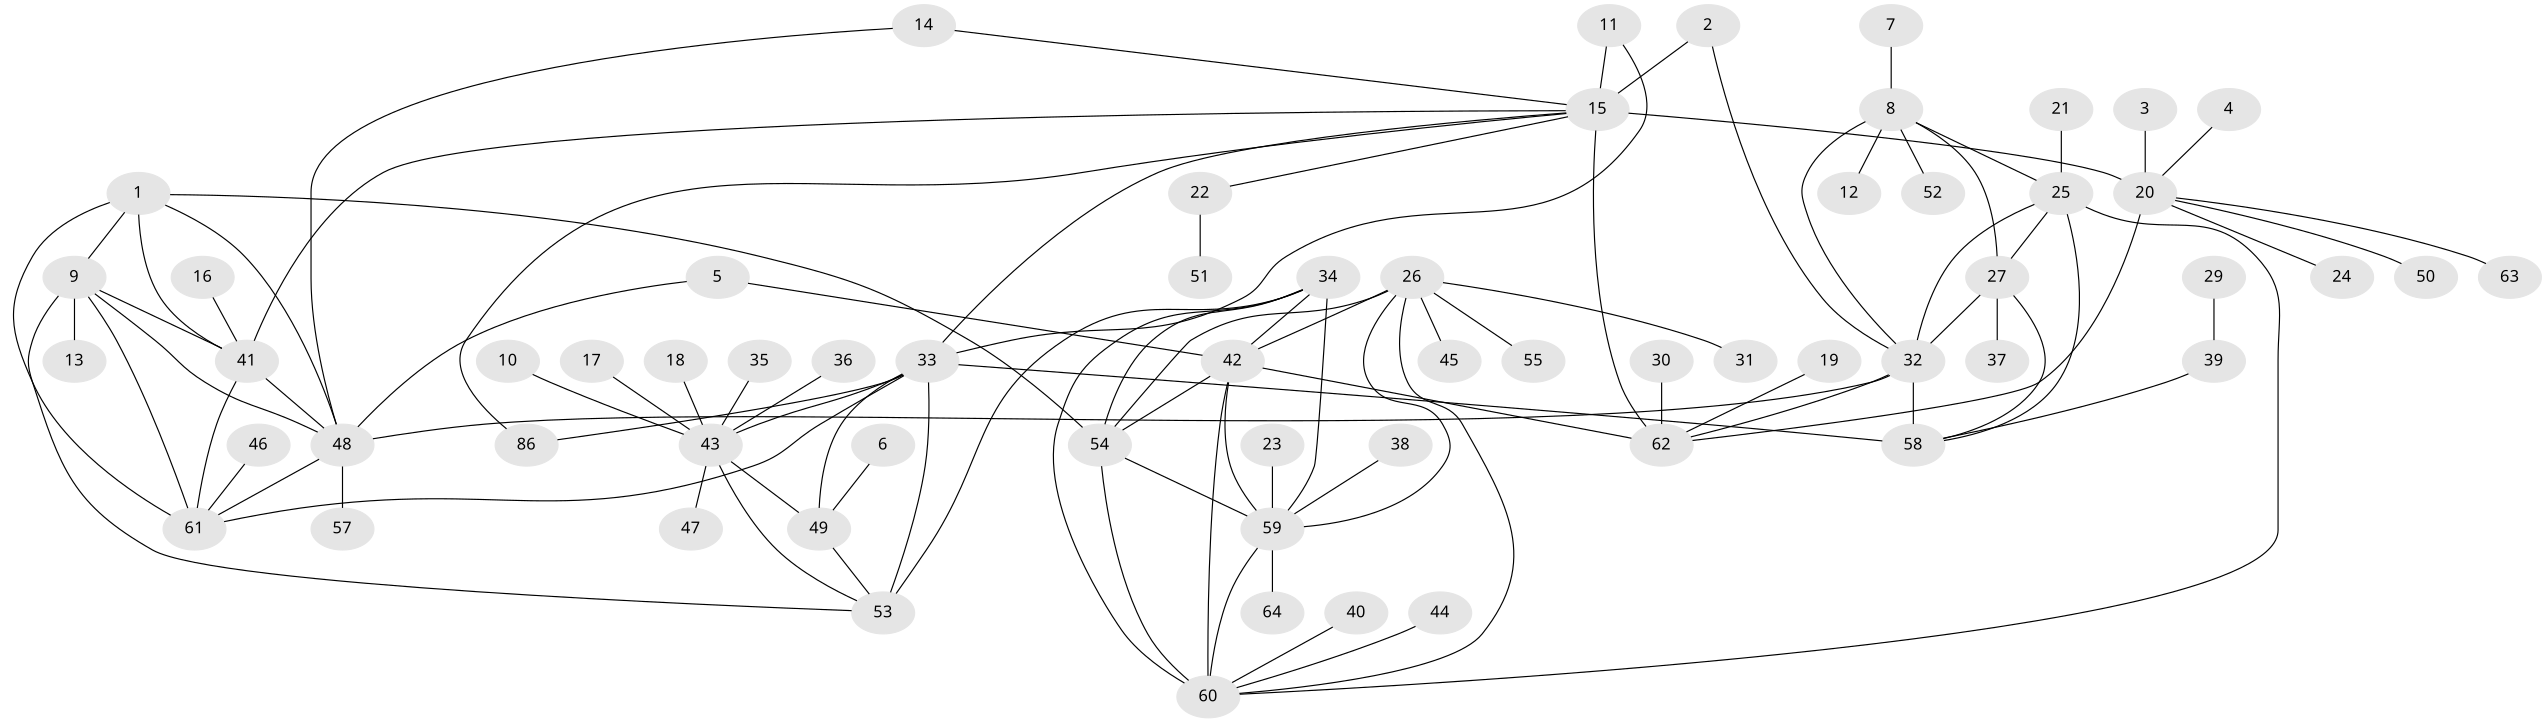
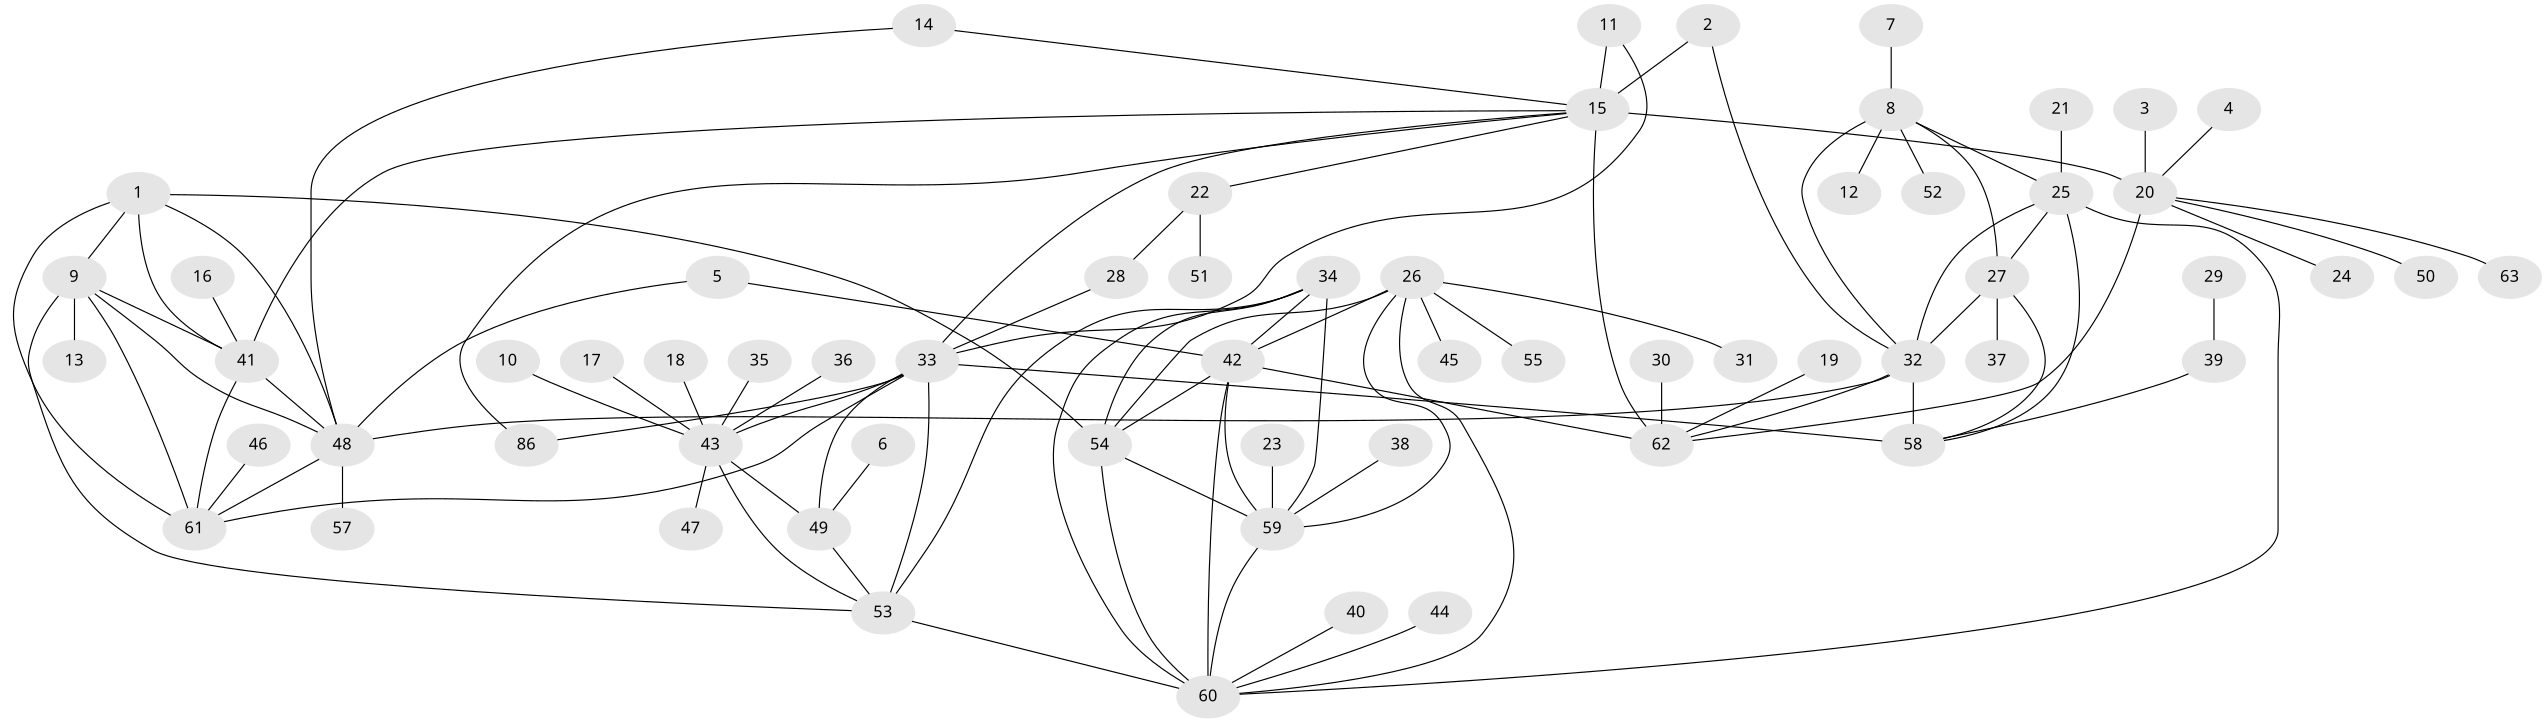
none -> (1116, 277)
(1272, 613) -> none
none -> (1046, 655)
